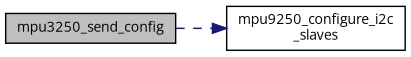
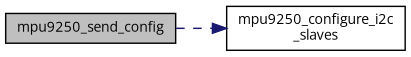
(91, 28) -> (91, 28)
